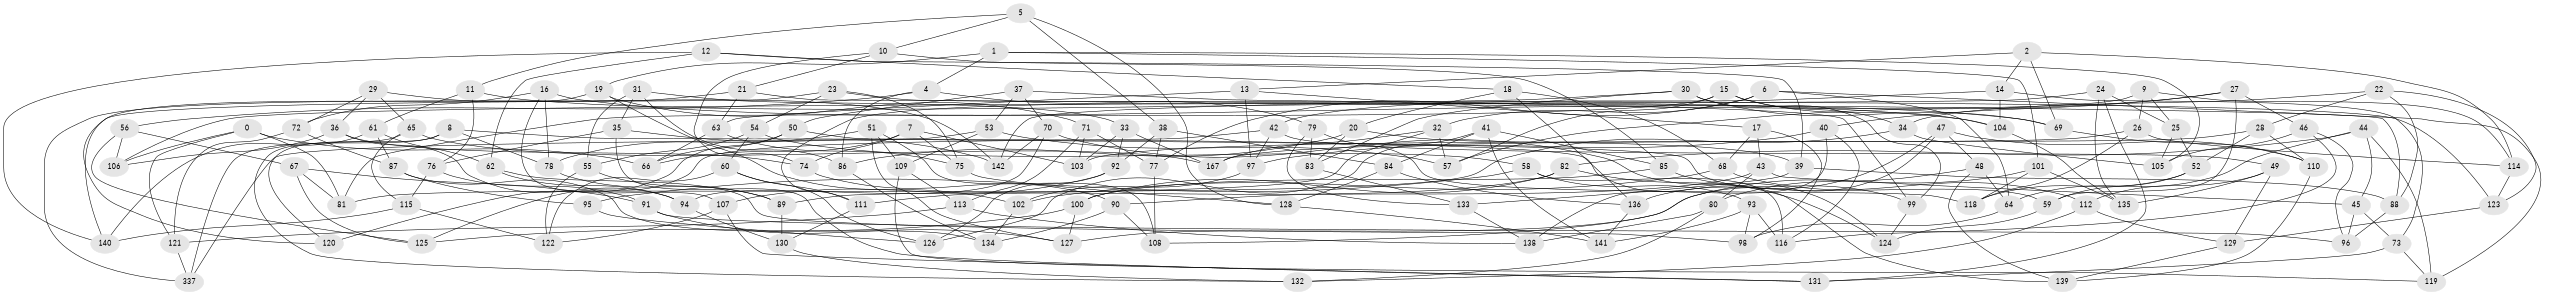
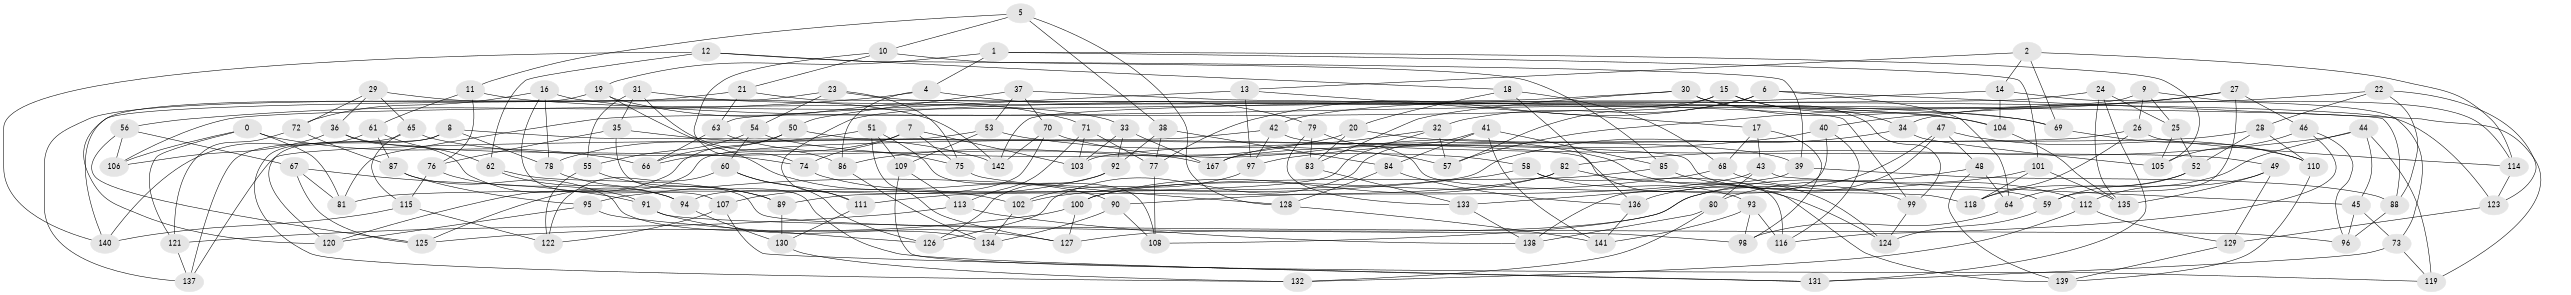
none -> (453, 225)
(189, 282) -> (189, 282)
